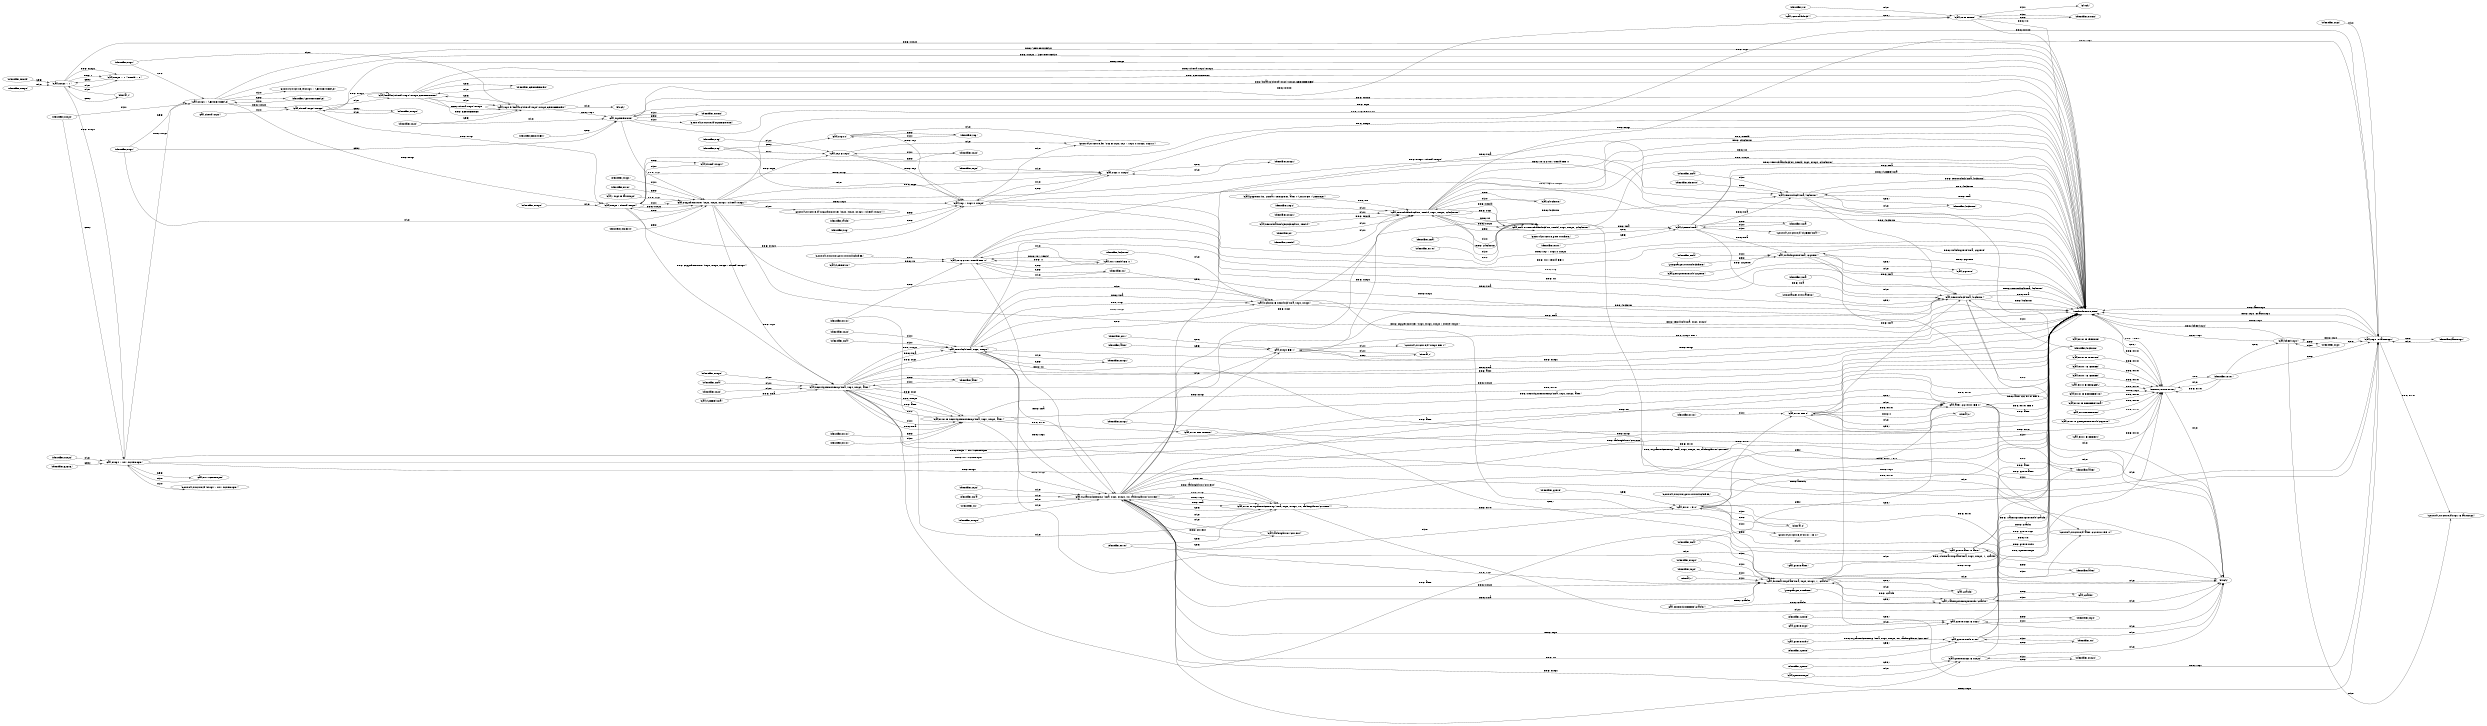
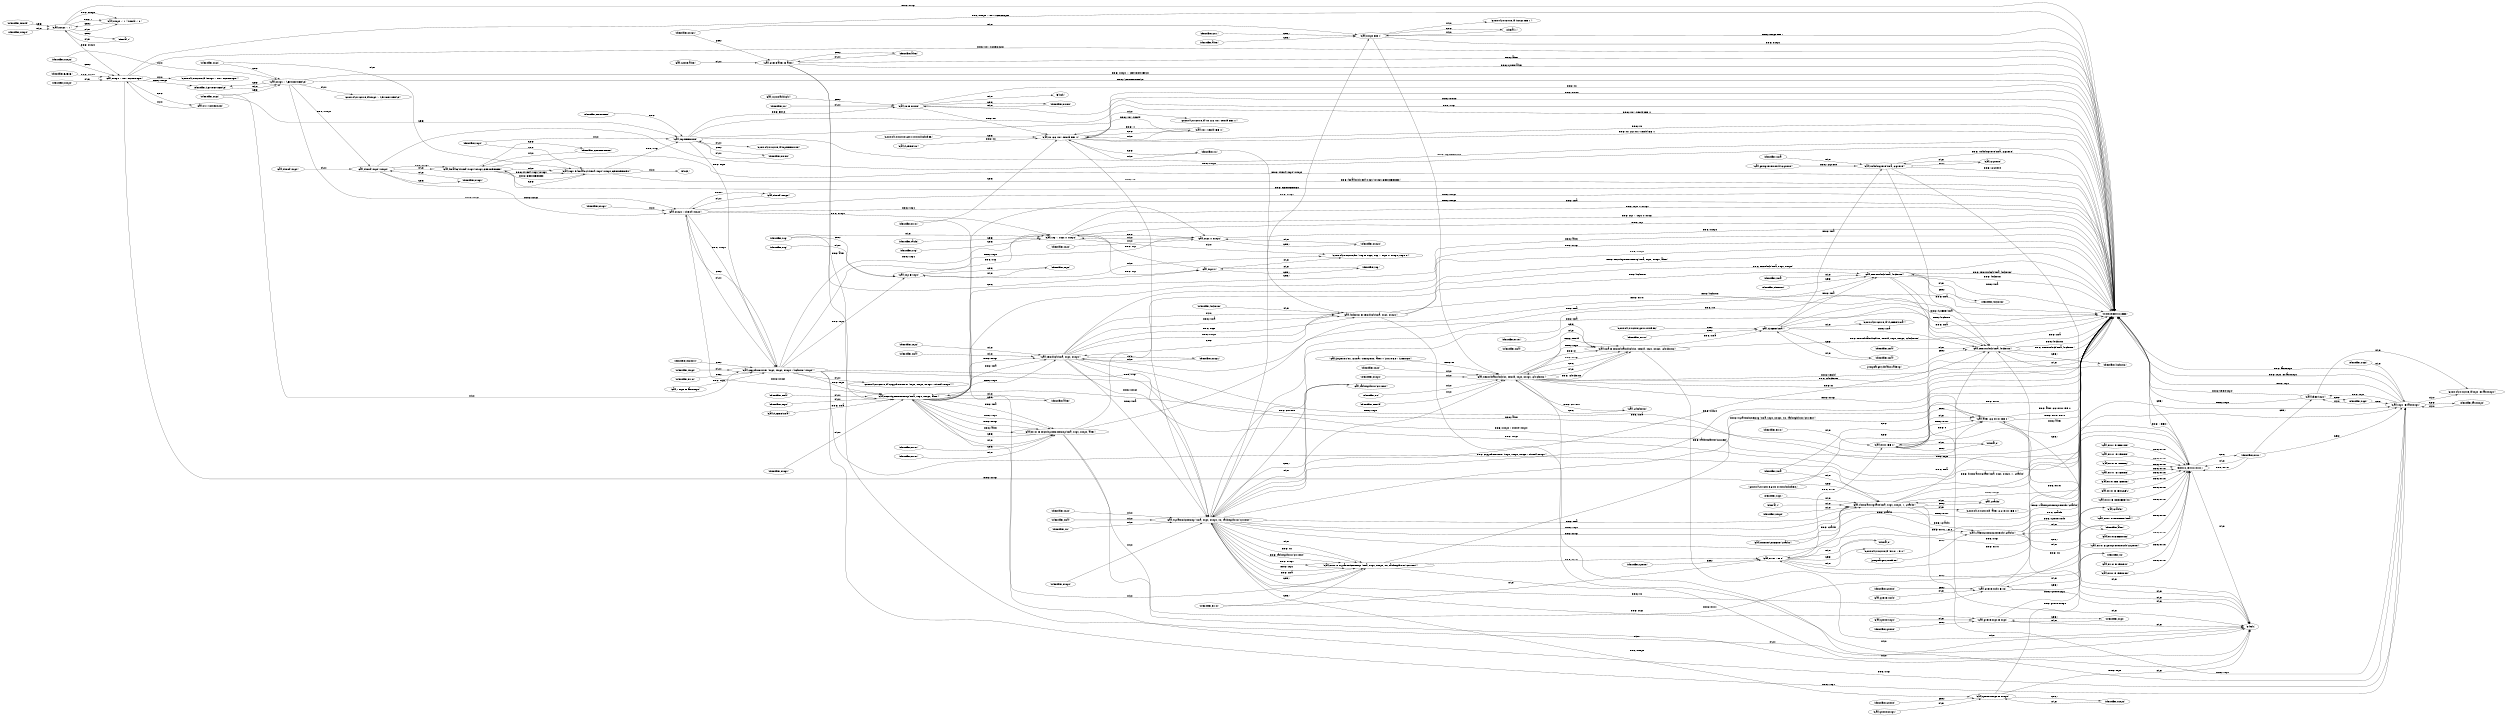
(1284, 88) -> (779, 112)
none -> (1209, 121)
none -> (986, 122)
(654, 160) -> (719, 192)
(840, 172) -> (909, 208)
(1485, 199) -> (1572, 404)
(712, 203) -> (779, 370)
(1284, 224) -> none
(712, 265) -> (779, 379)
(1687, 265) -> none
none -> (1119, 274)
(149, 277) -> (167, 83)
(1798, 295) -> (1884, 367)
(2133, 390) -> (2160, 487)
(2409, 395) -> (2432, 398)
(1087, 428) -> (1599, 615)
(88, 463) -> (88, 74)
none -> (2115, 463)
(1798, 481) -> (1884, 672)
(2004, 483) -> none
(1333, 635) -> (832, 261)
(1887, 638) -> (1942, 591)
